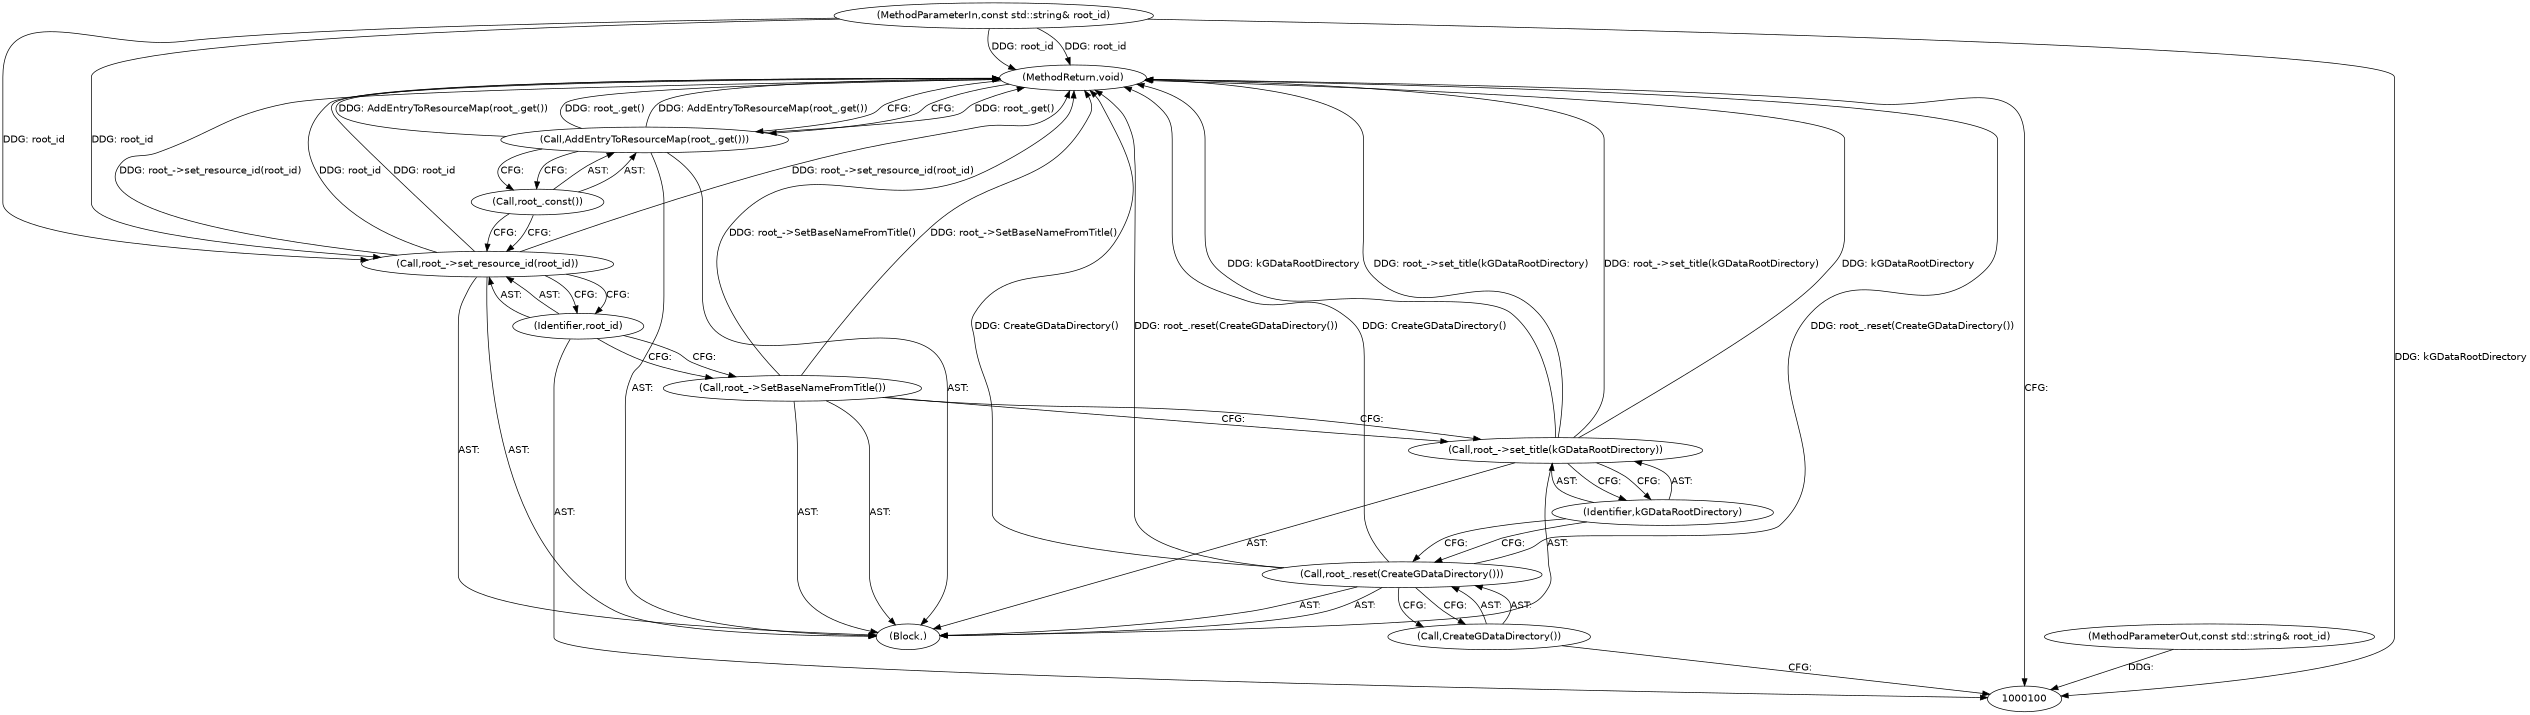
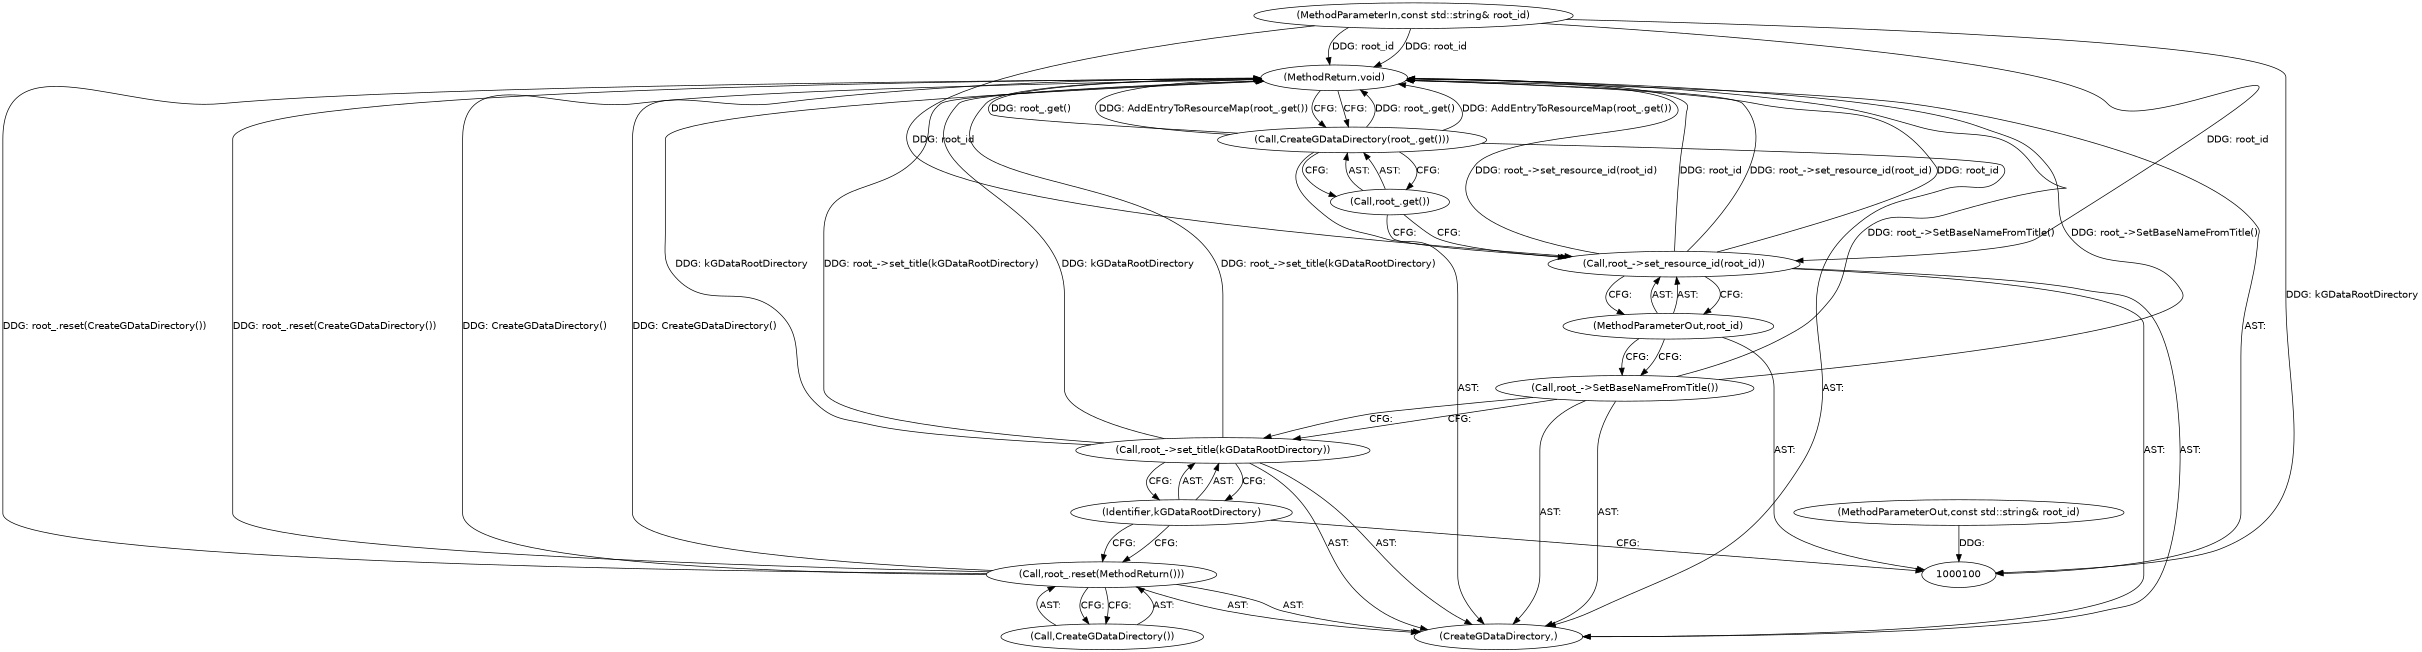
(645, 140) -> (1352, 140)
(538, 202) -> (1390, 202)
(578, 326) -> (1668, 326)
(2038, 388) -> (2257, 326)
(1402, 575) -> (1102, 575)
(908, 637) -> (1498, 637)
(1772, 670) -> (1593, 545)
